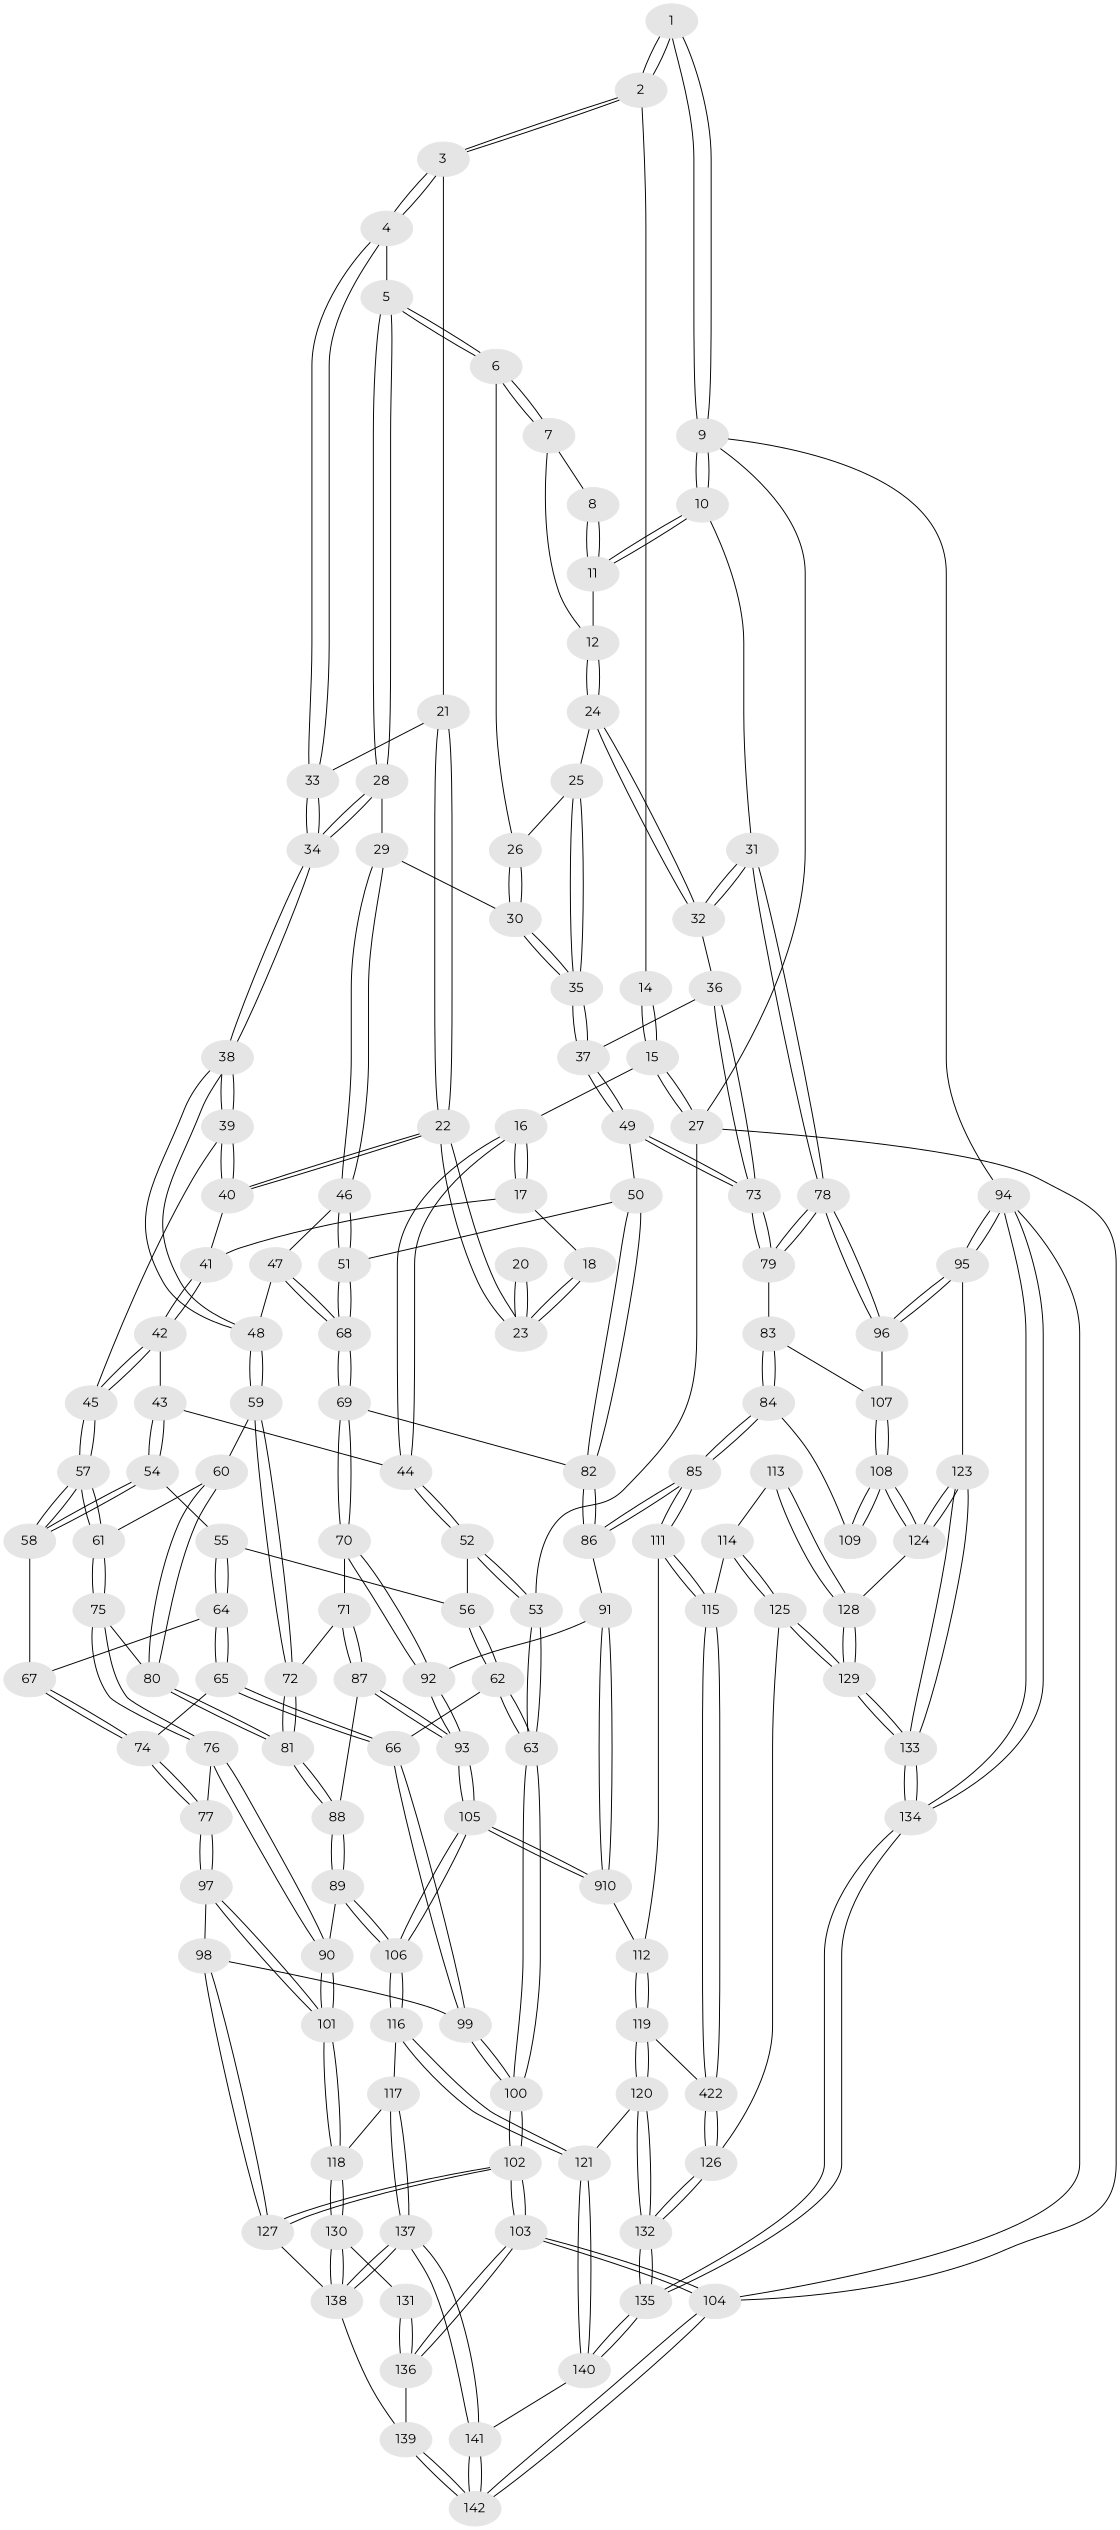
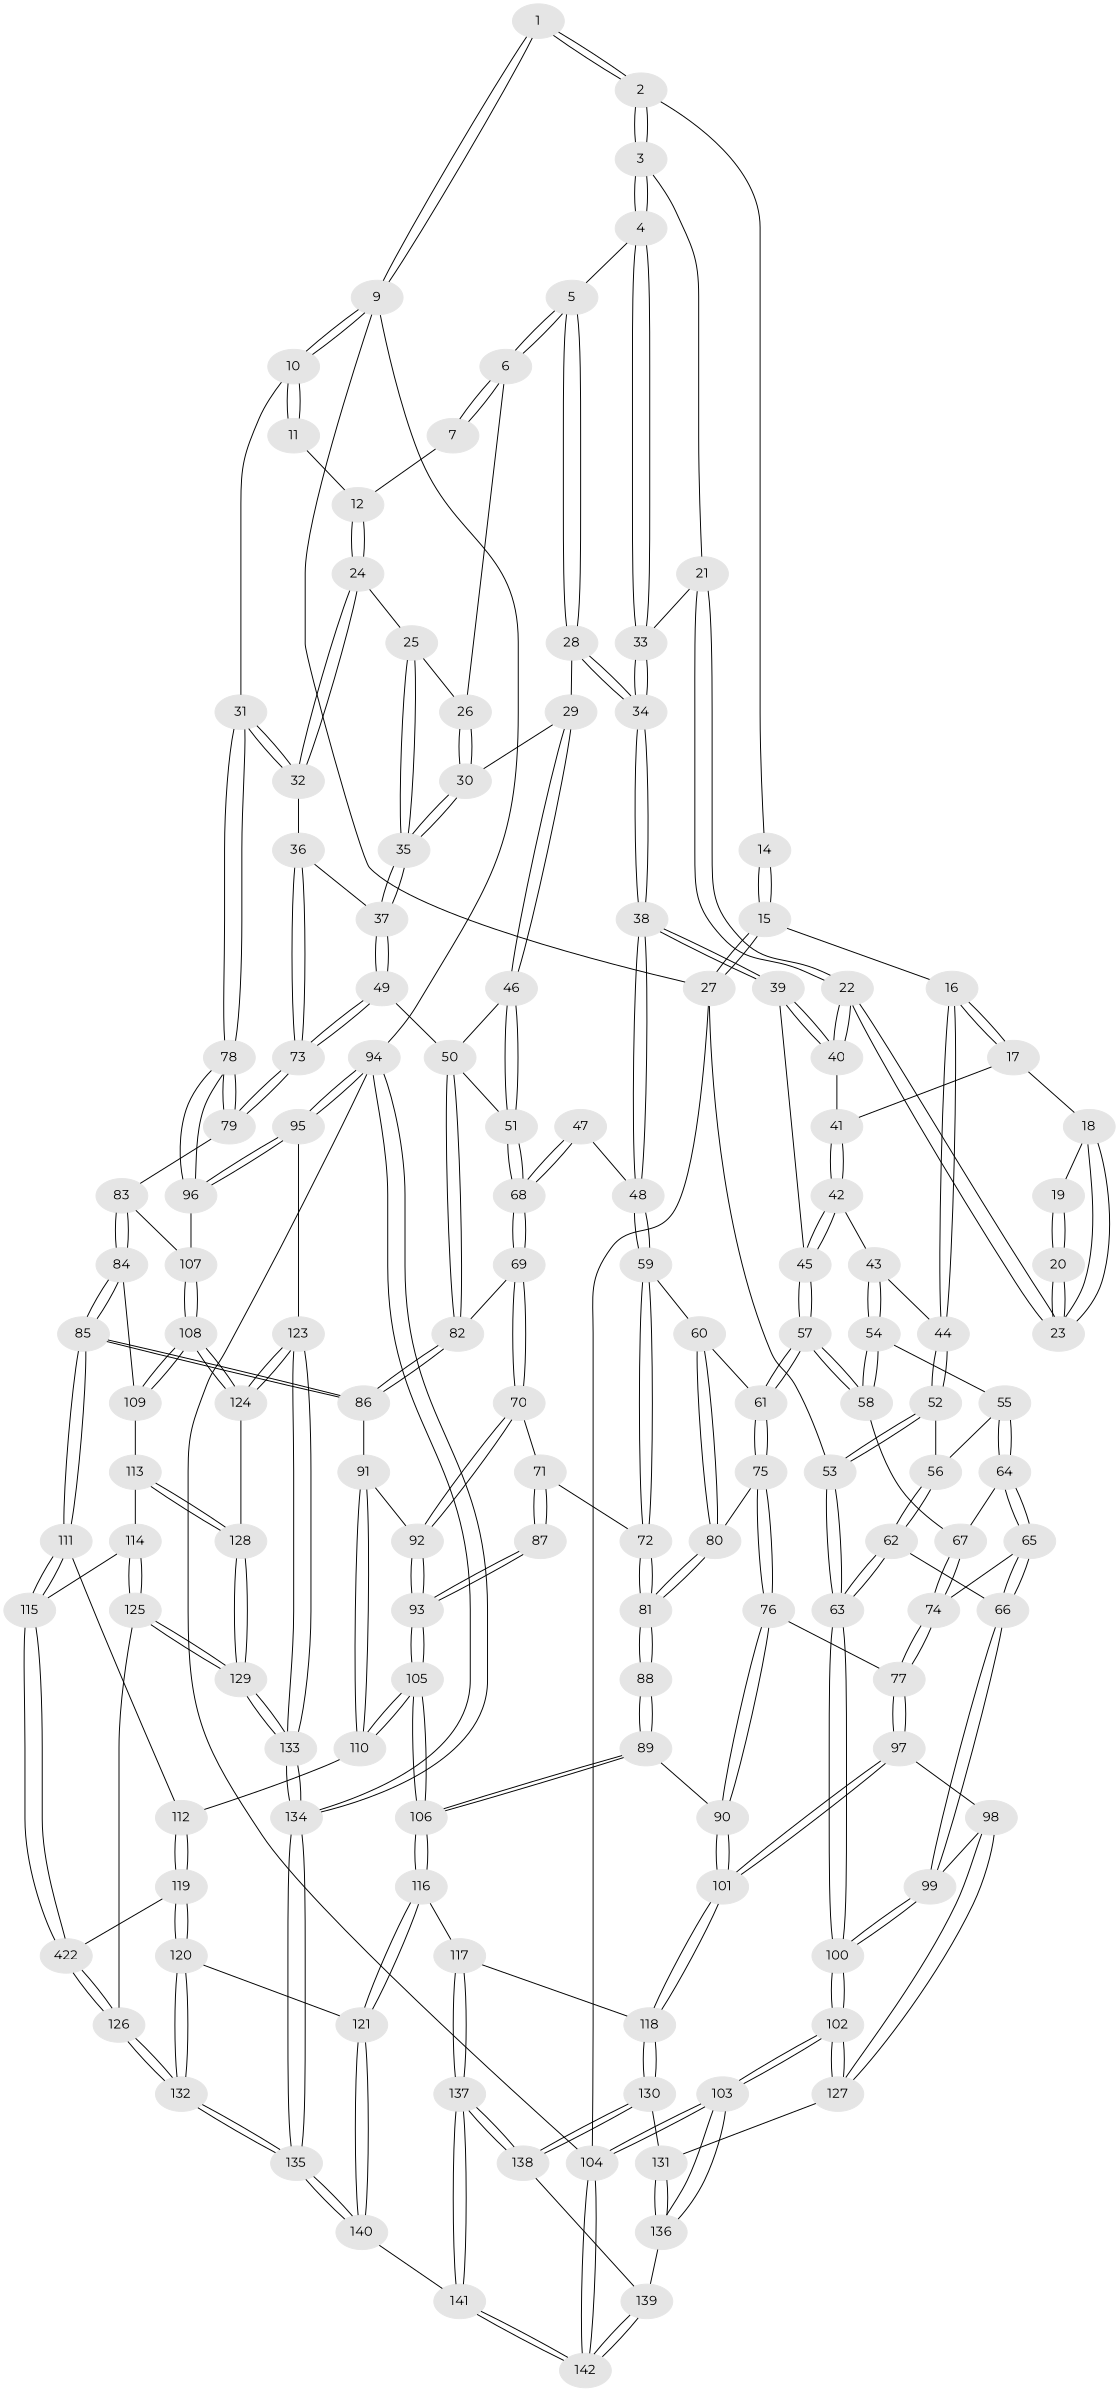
(593, 505) -> none
none -> (1059, 1196)
(303, 1237) -> (481, 1023)
none -> (135, 1438)
(349, 1749) -> none
(606, 1887) -> (360, 1749)
(302, 2267) -> (750, 2129)
